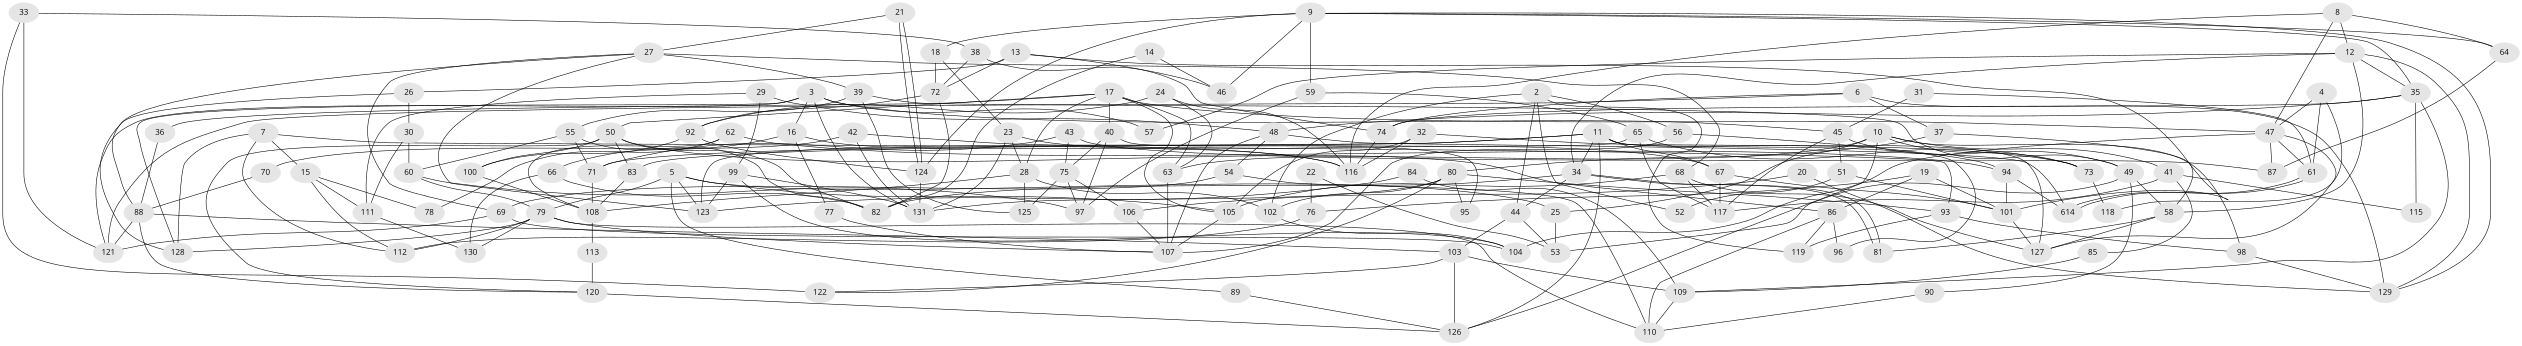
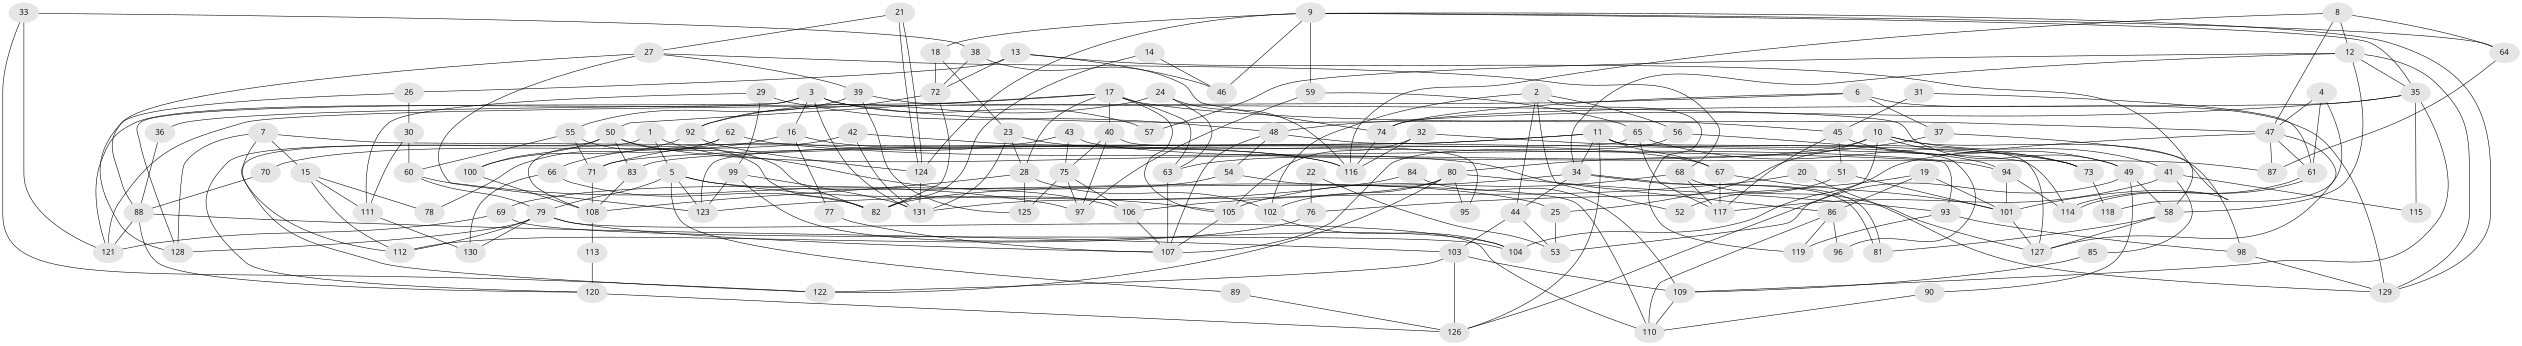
(405, 76) -> none
none -> (651, 133)
(2068, 213) -> (2068, 213)
